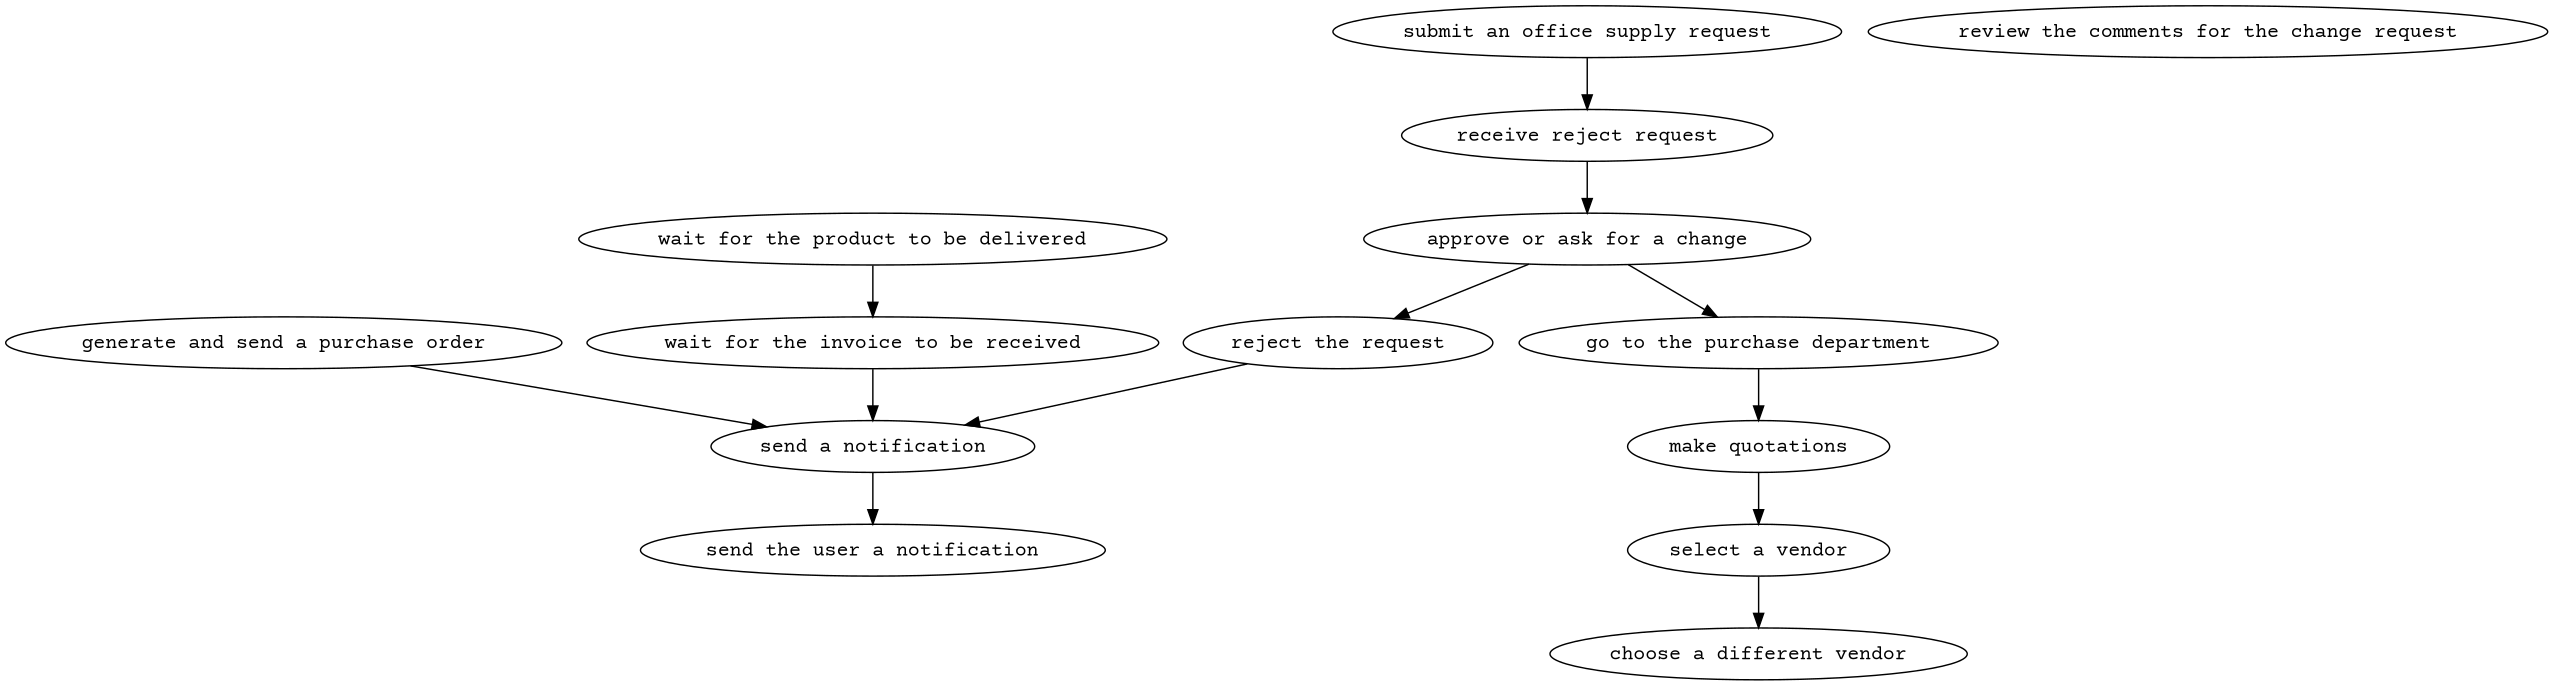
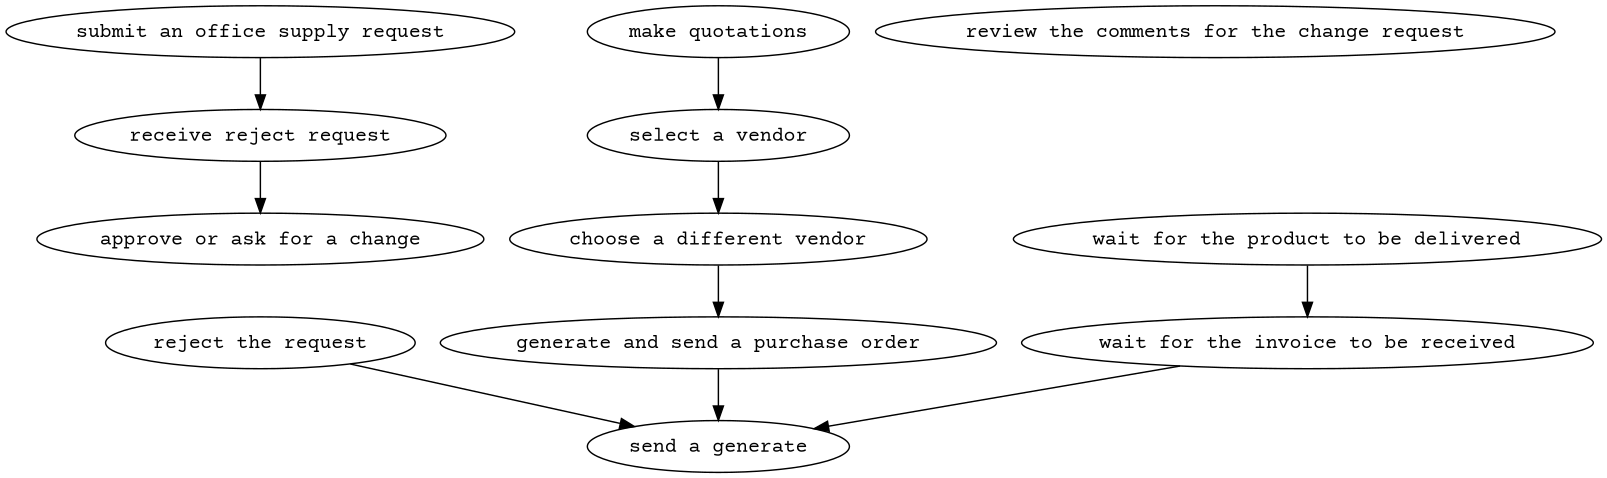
none -> (718, 284)
(1468, 289) -> none
(1759, 343) -> none
(873, 446) -> (718, 446)
(873, 550) -> none
